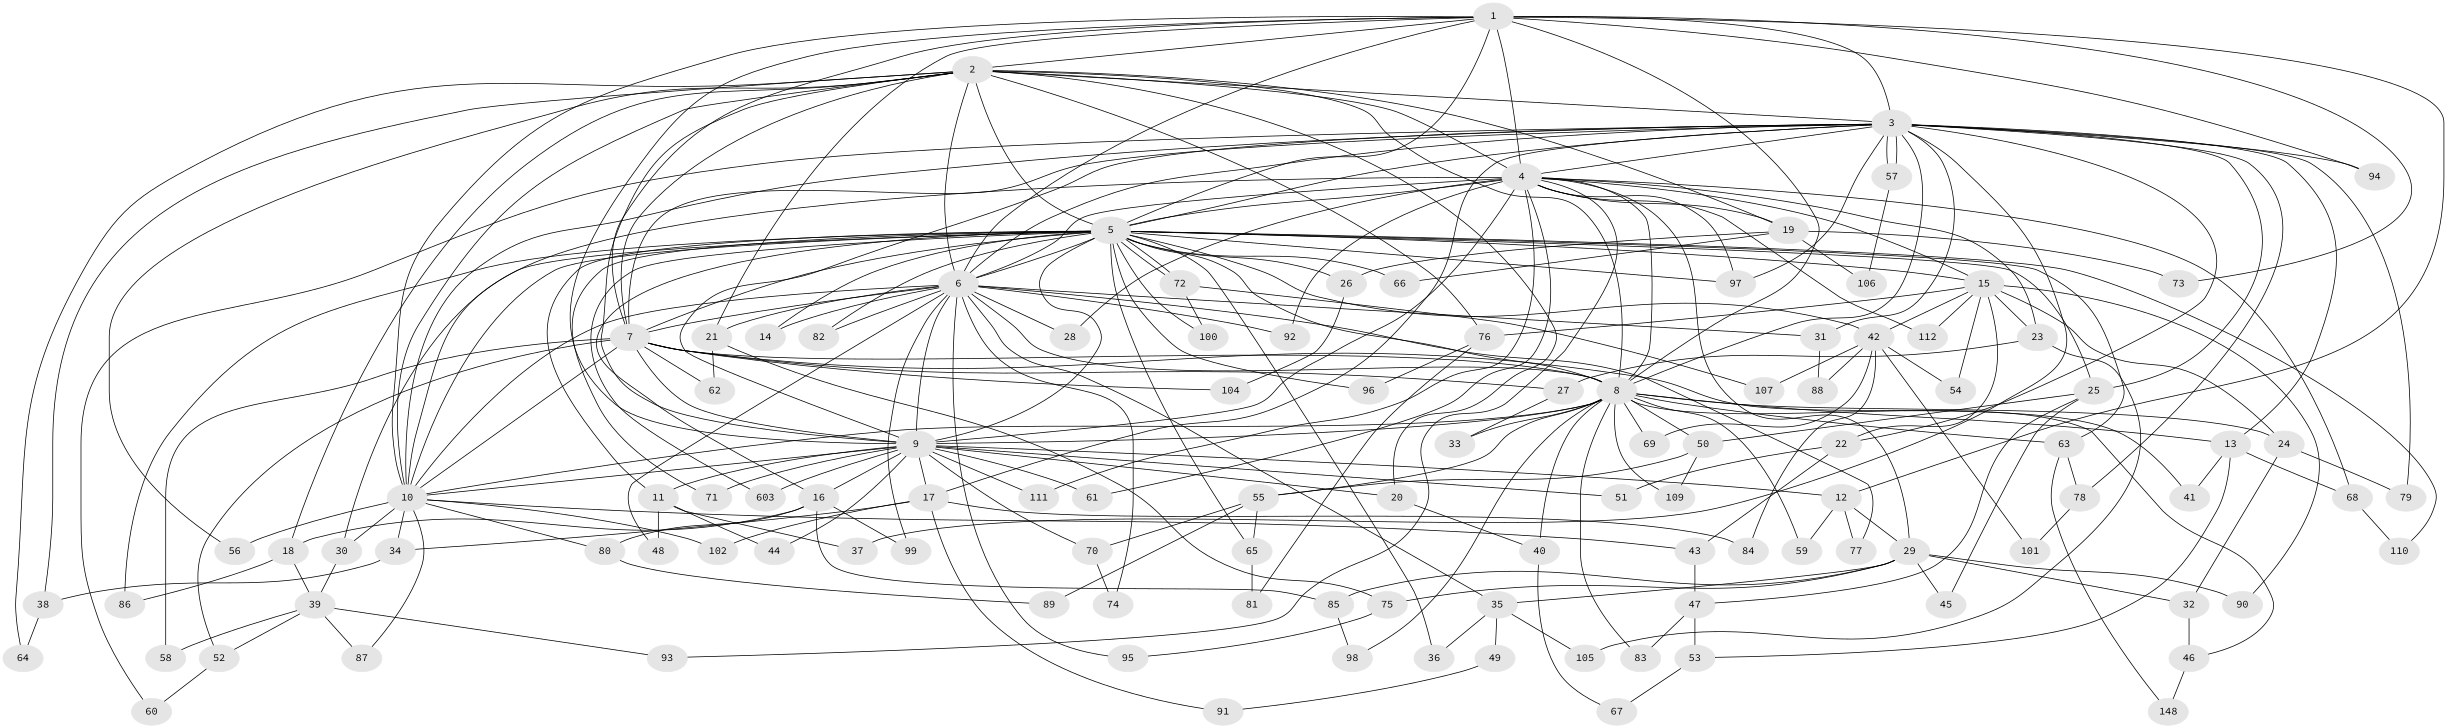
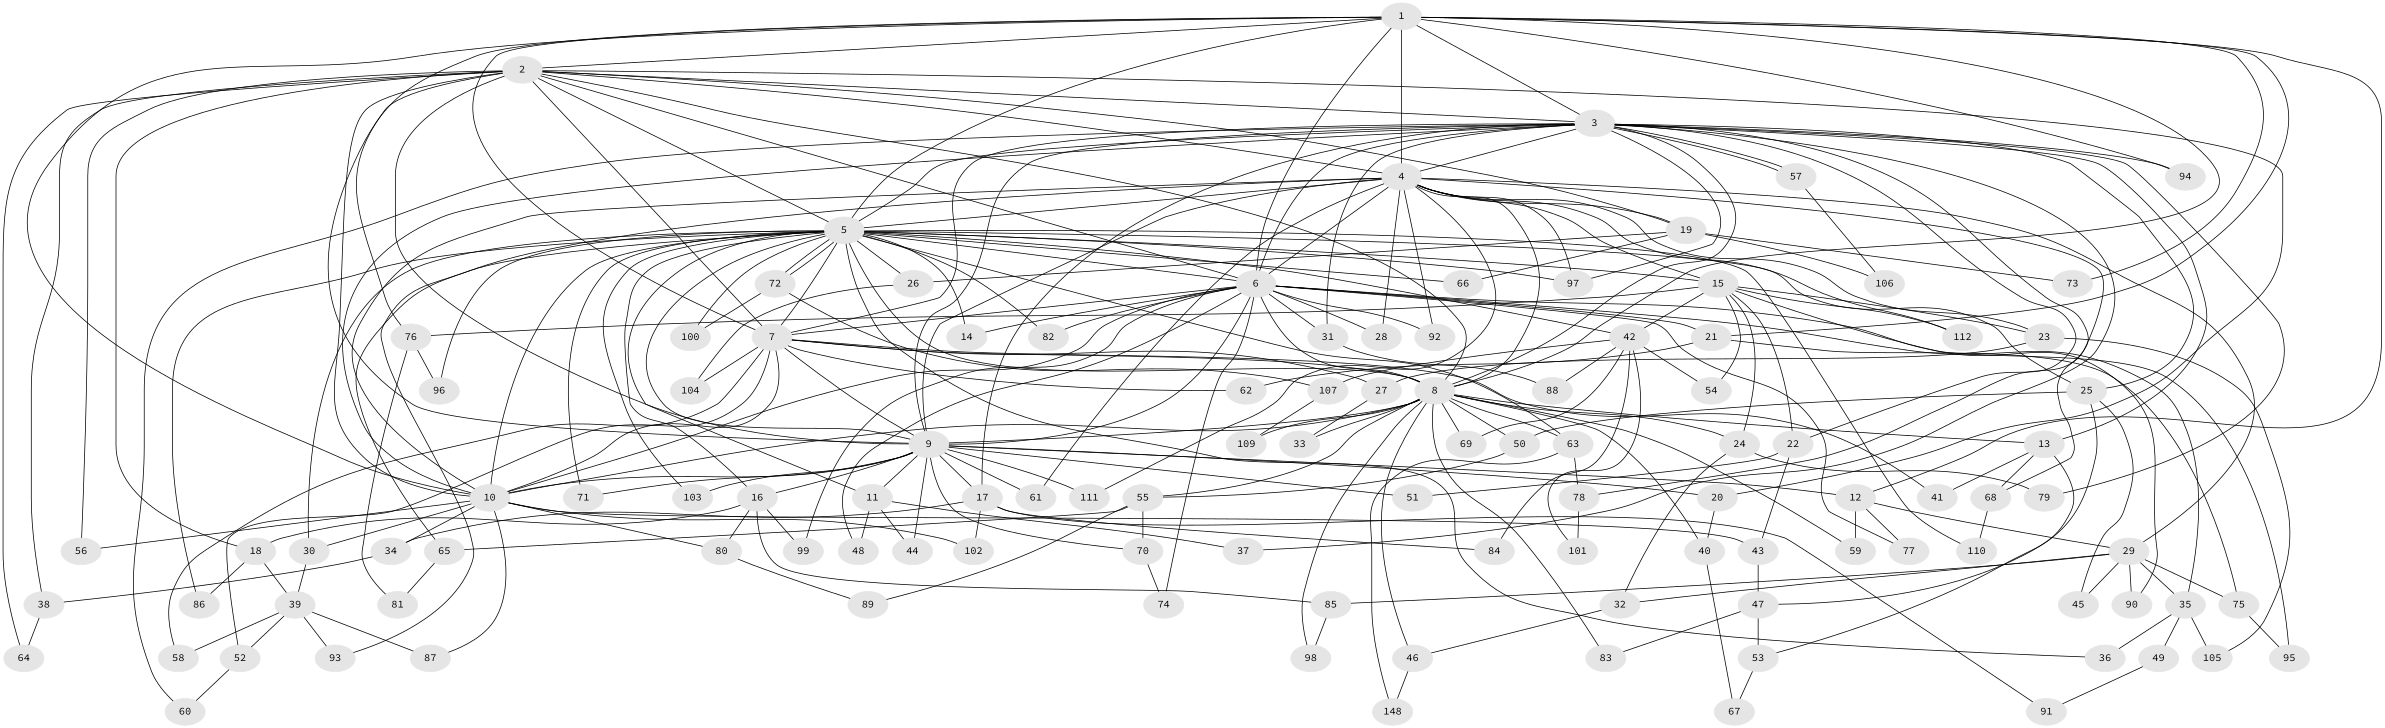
(1691, 467) -> (1288, 417)
(765, 498) -> (693, 498)
